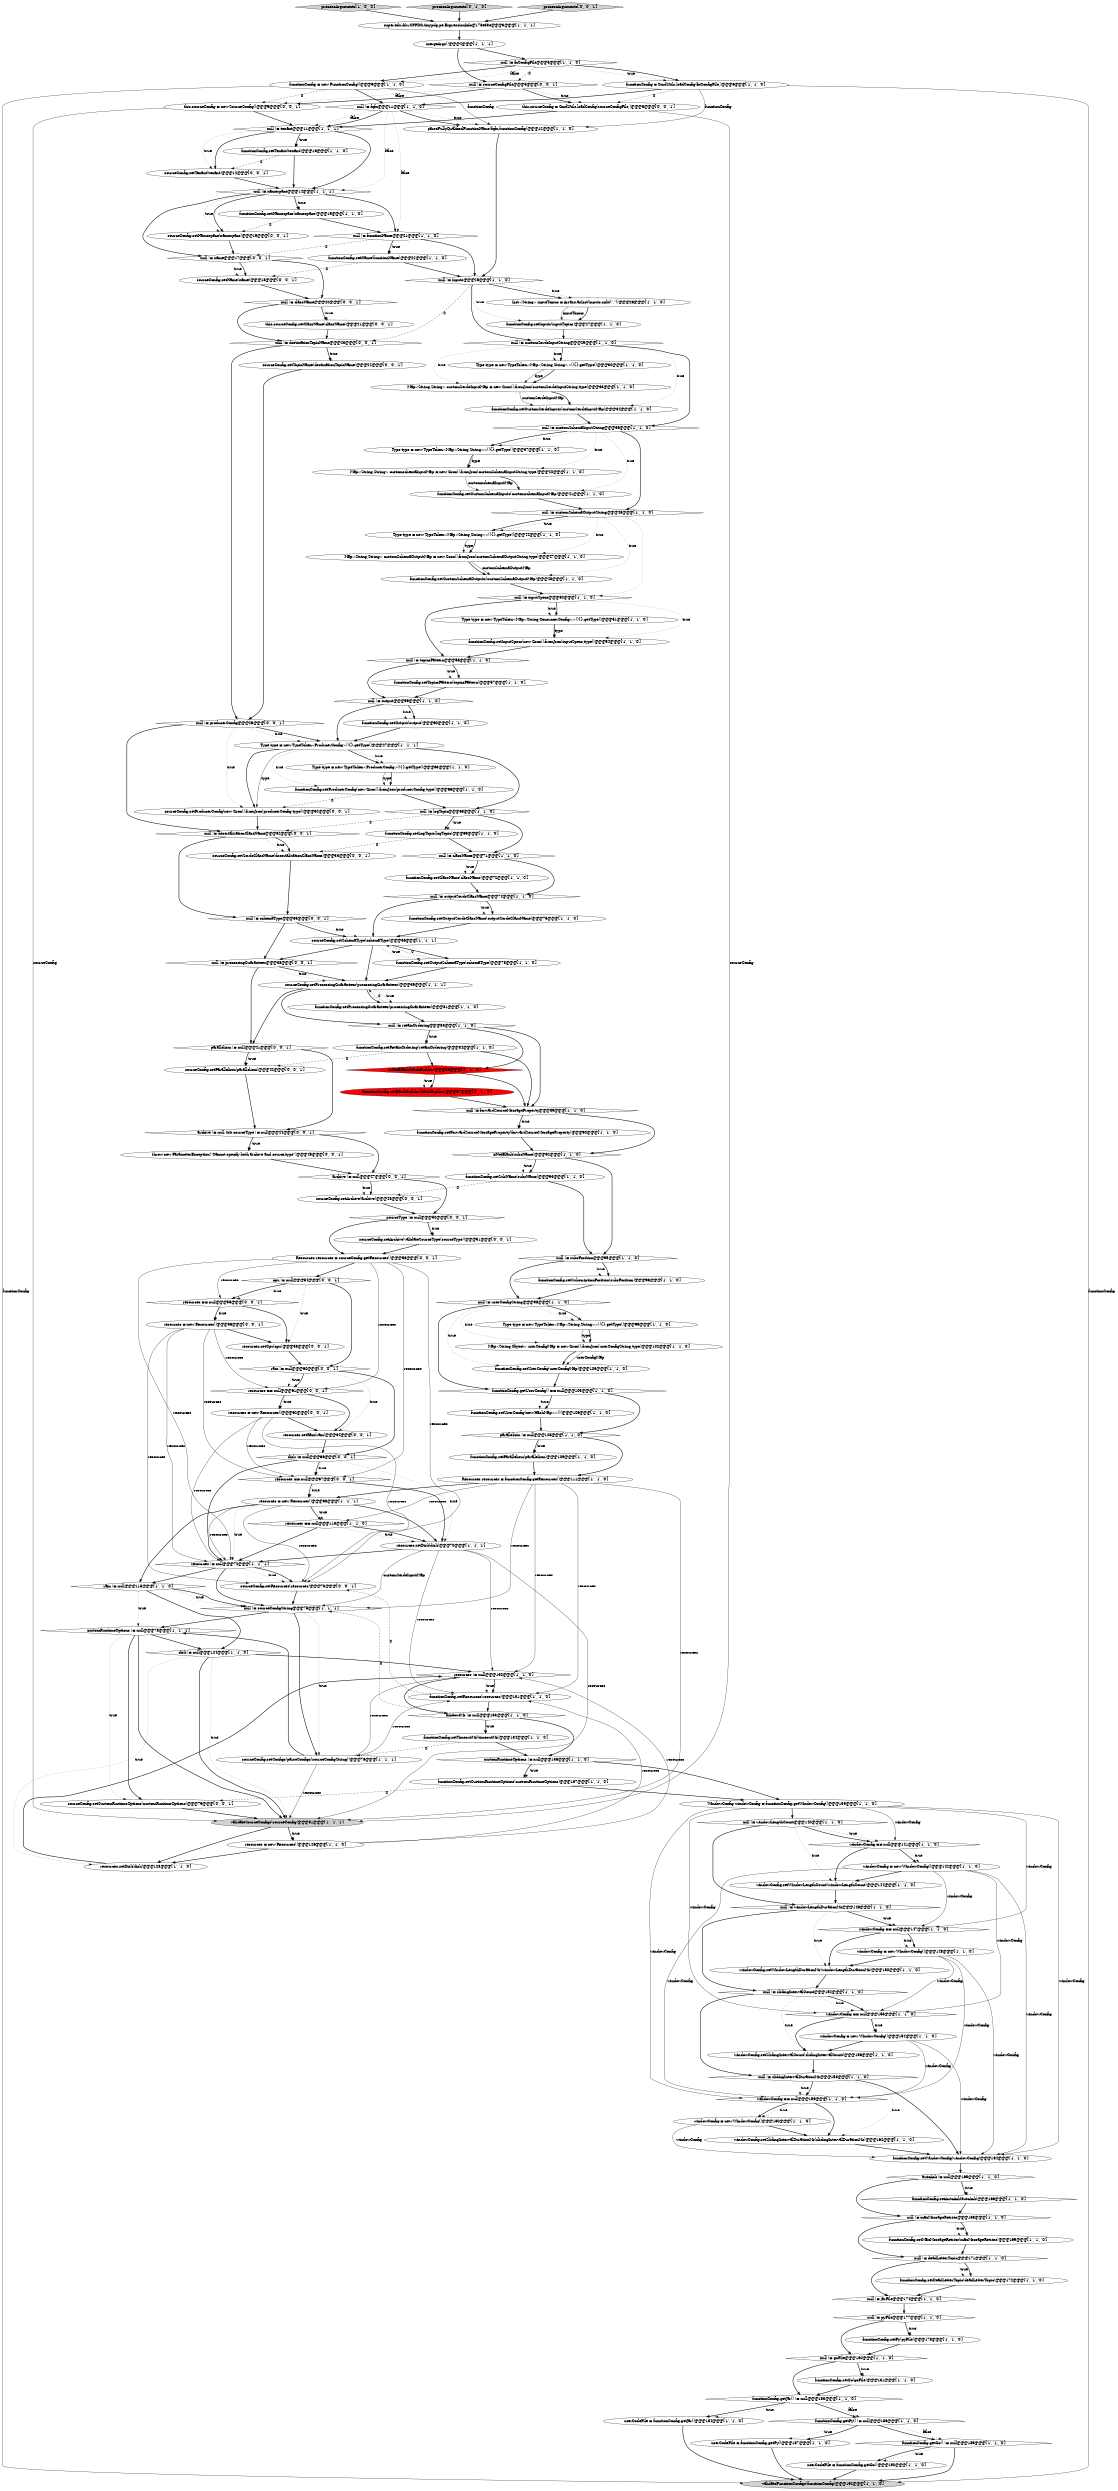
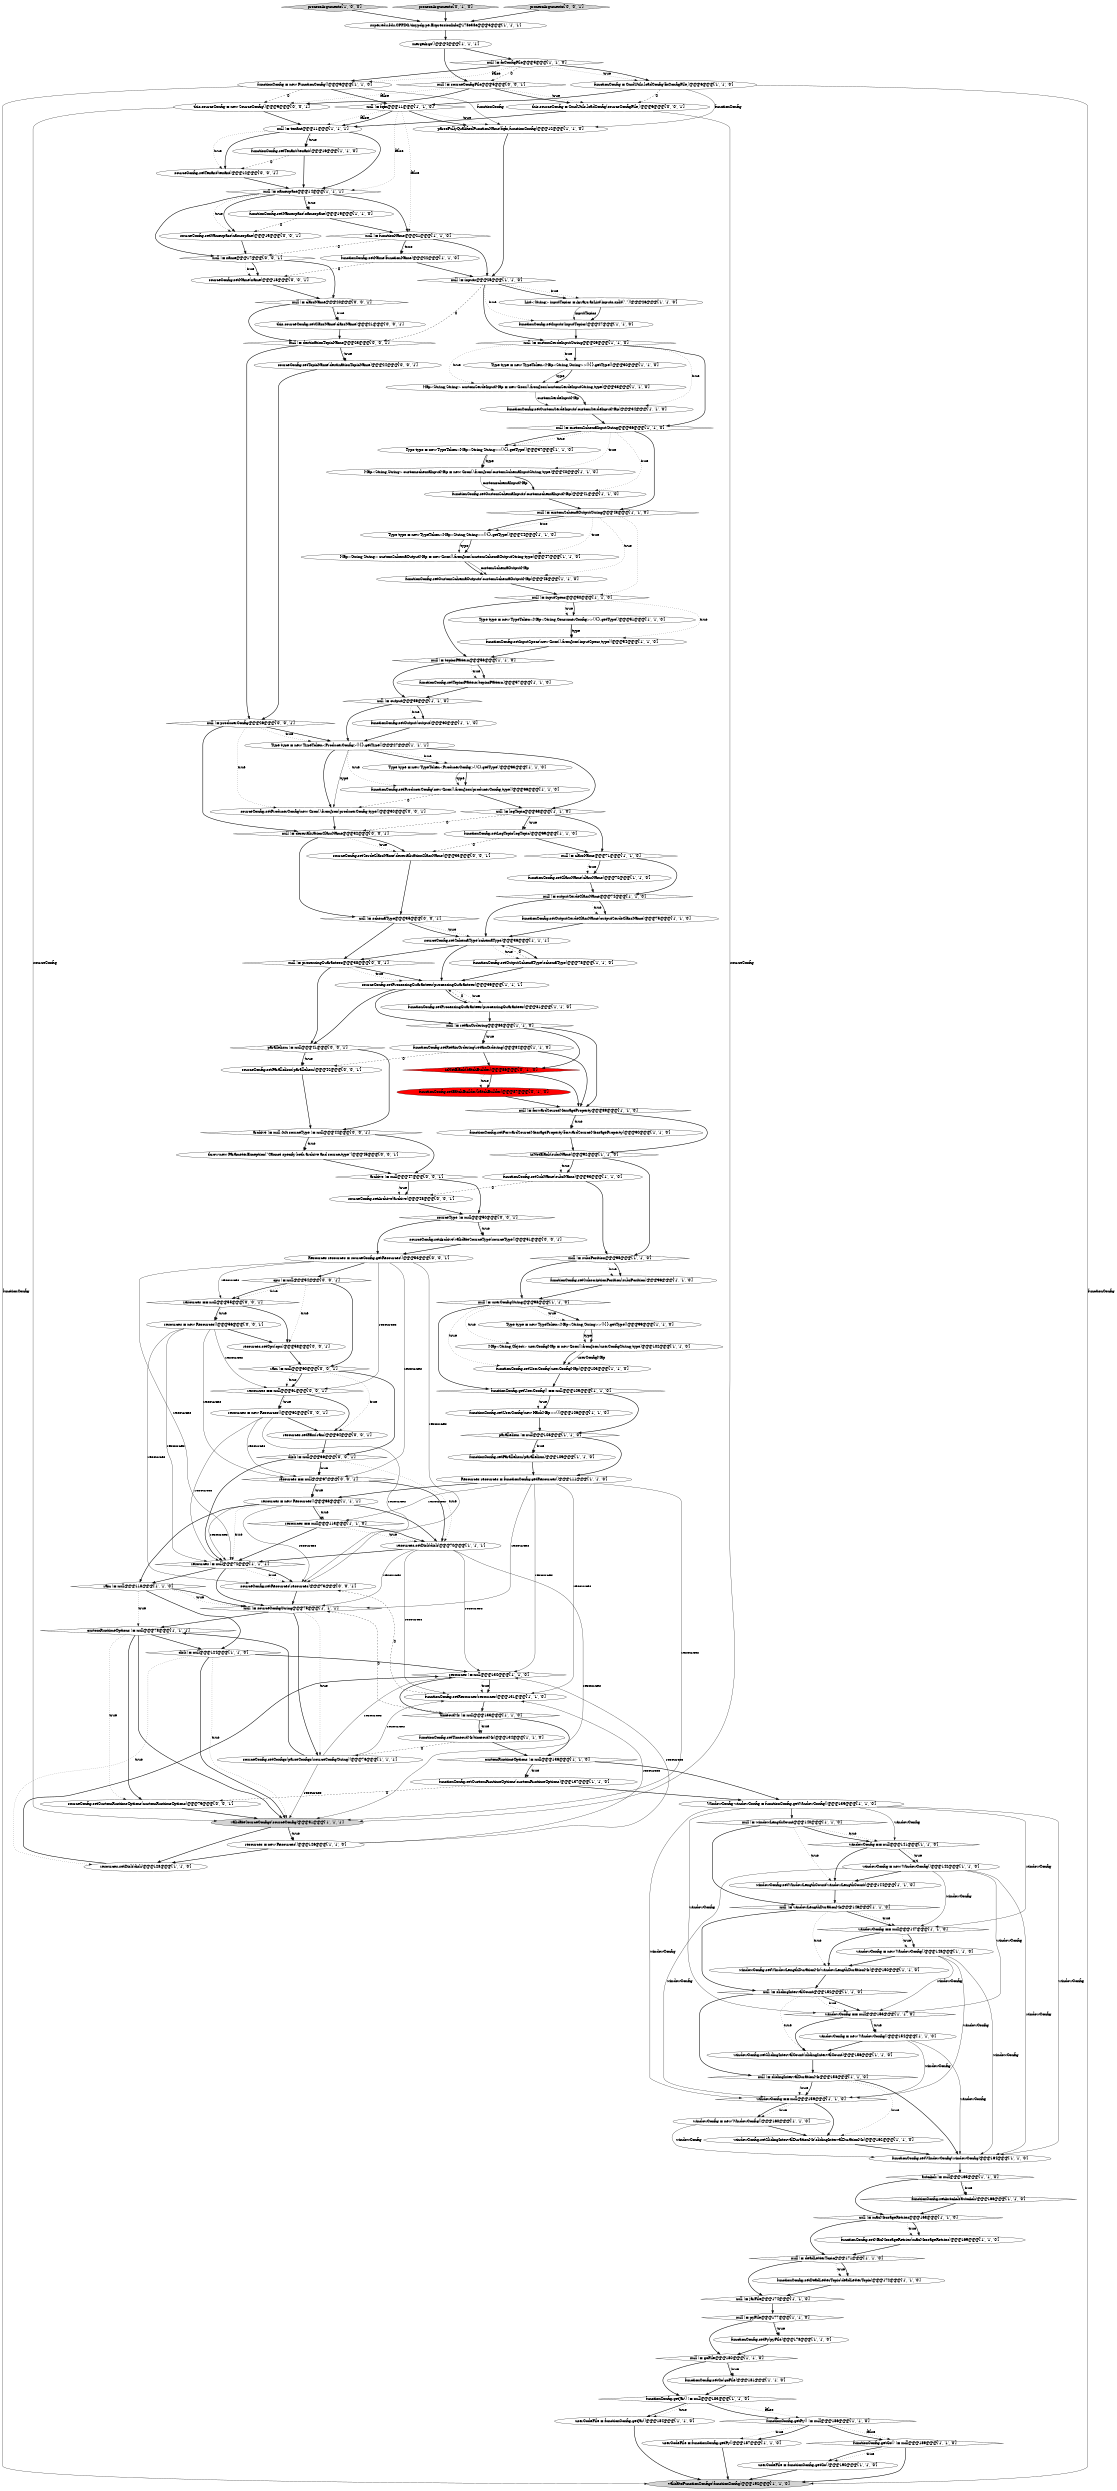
(303, 129) -> (313, 129)
(404, 1575) -> (392, 1575)
